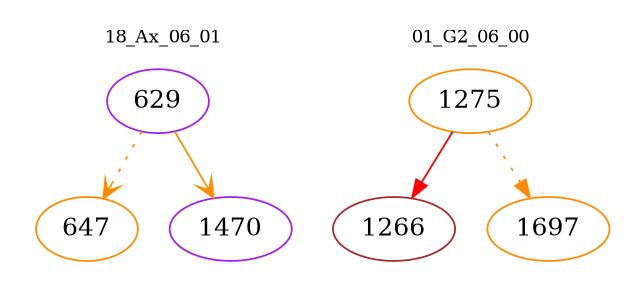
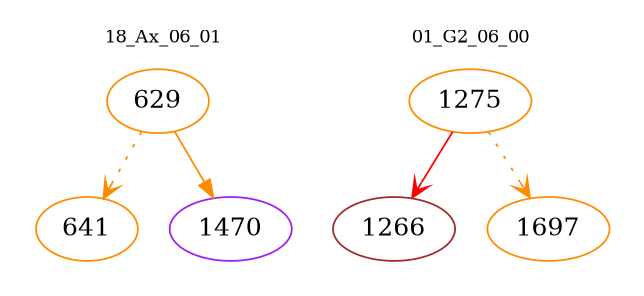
(158, 101) -> (158, 101)
(190, 157) -> (190, 157)
(437, 157) -> (437, 157)
(504, 157) -> (504, 157)
(87, 229) -> (87, 229)
